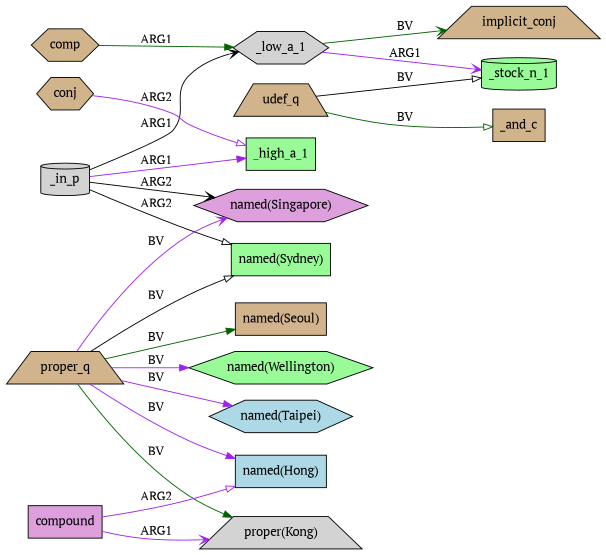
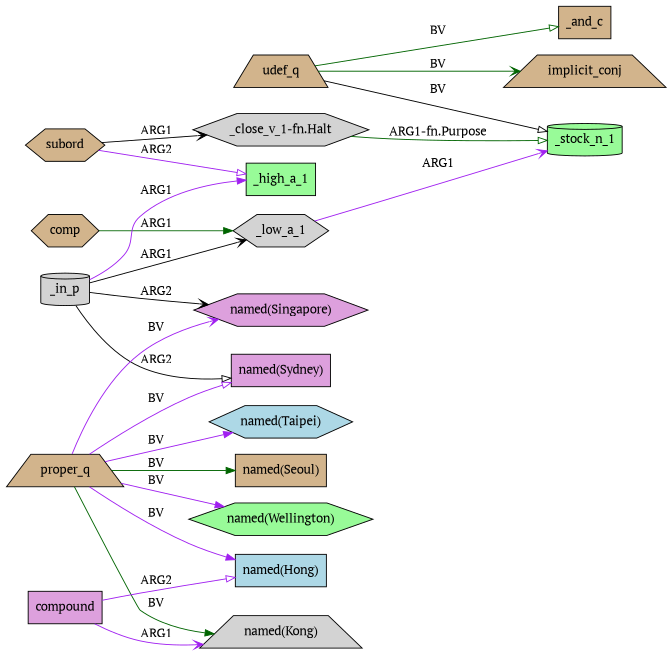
(380, 37) -> (415, 71)
(65, 94) -> (65, 145)
none -> (281, 130)
(281, 260) -> (281, 370)
(156, 312) -> (154, 415)
(281, 533) -> (281, 632)
